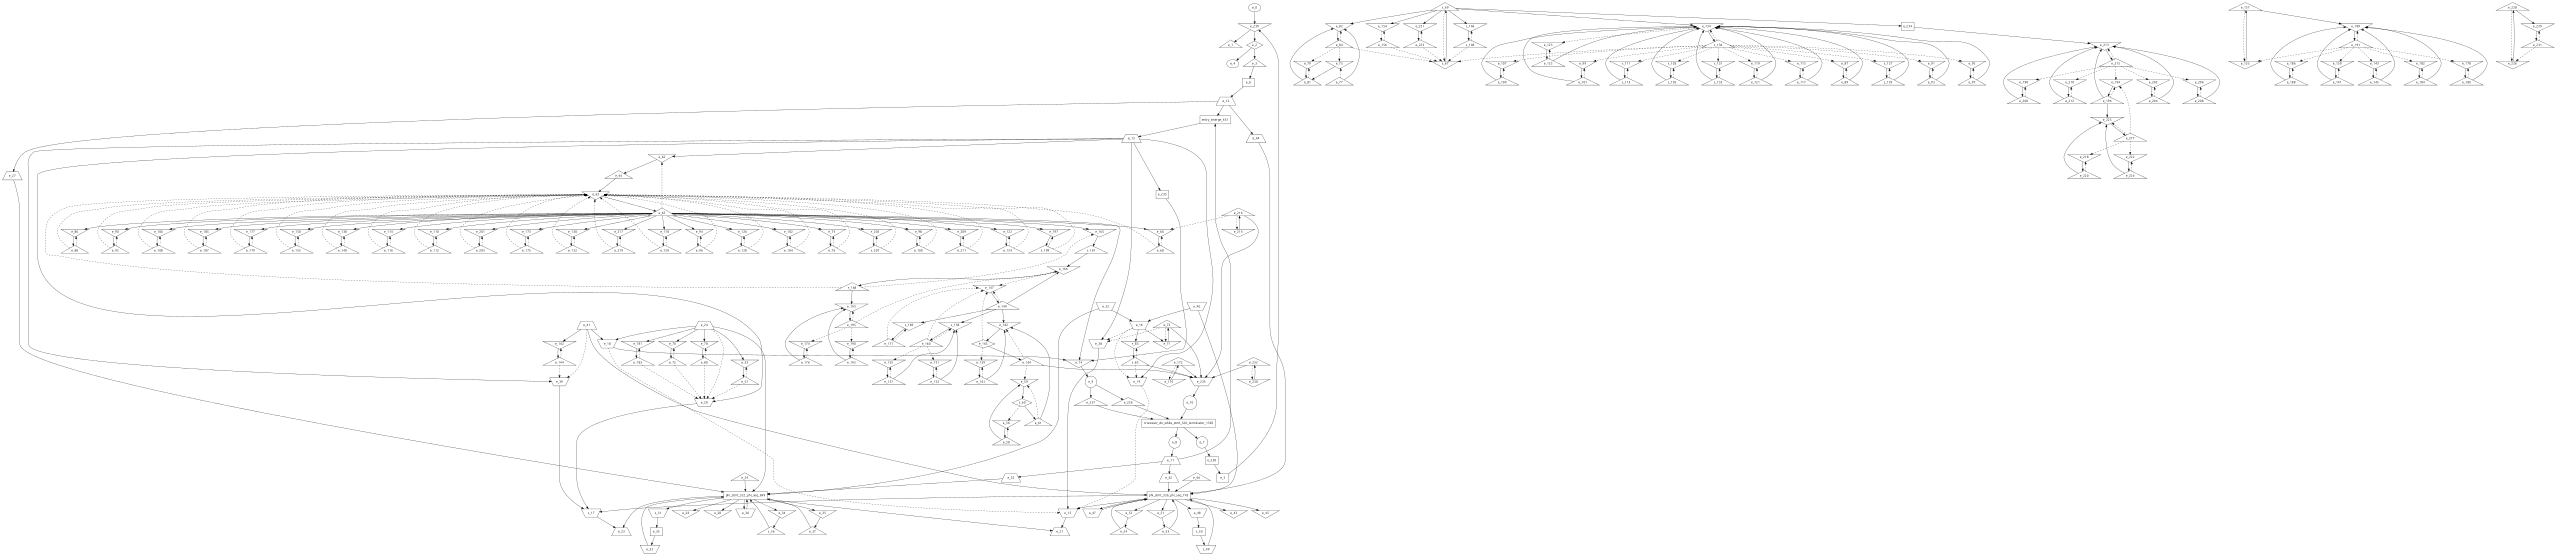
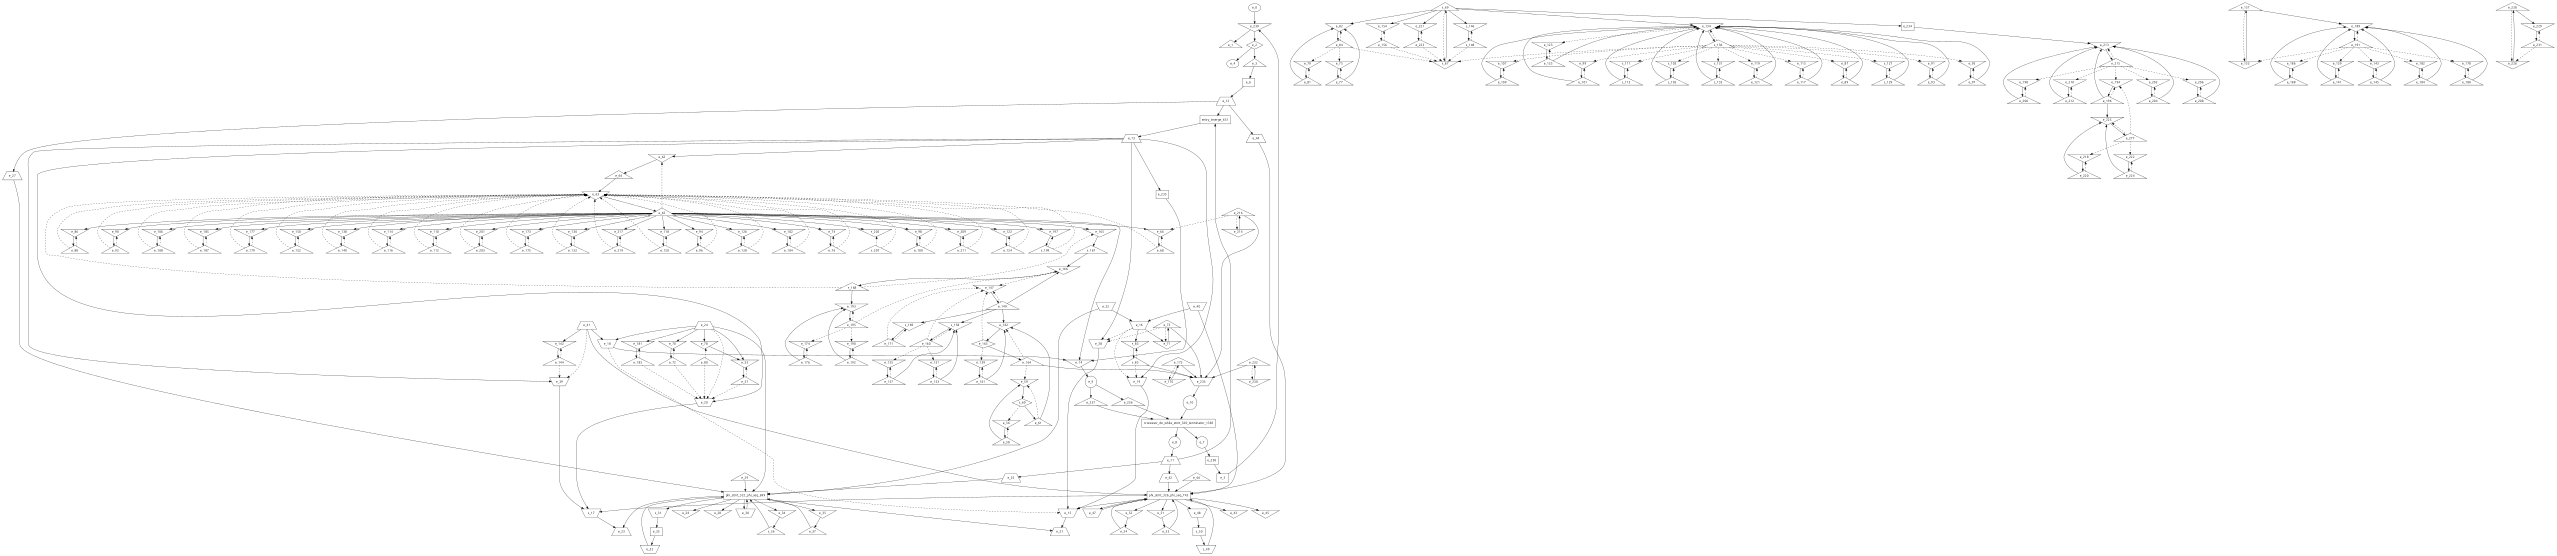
(1324, 73) -> (1338, 72)
(874, 240) -> none
(703, 352) -> (722, 352)
(1135, 461) -> (1135, 461)
